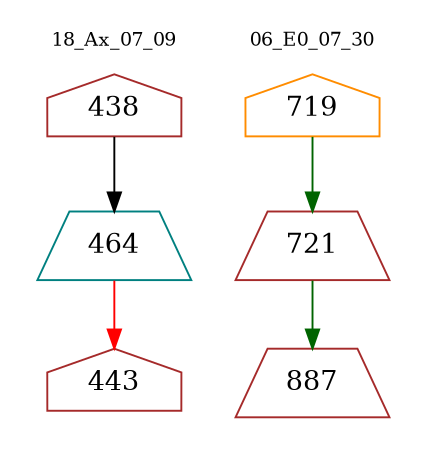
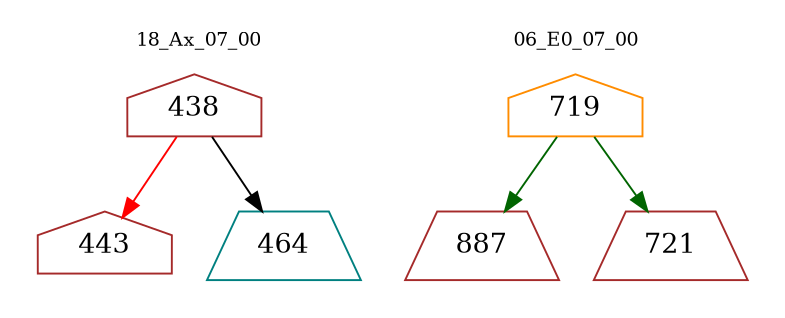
(114, 41) -> (199, 41)
(313, 41) -> (576, 41)
(114, 305) -> (155, 169)
(313, 305) -> (536, 166)
